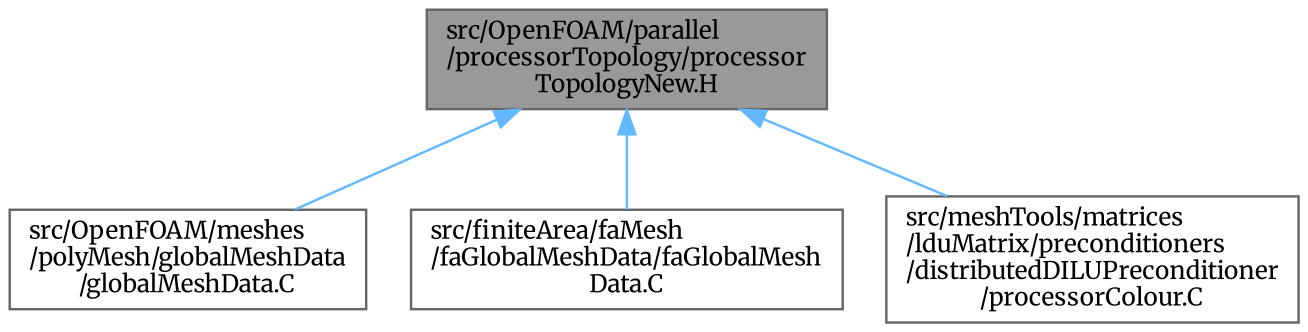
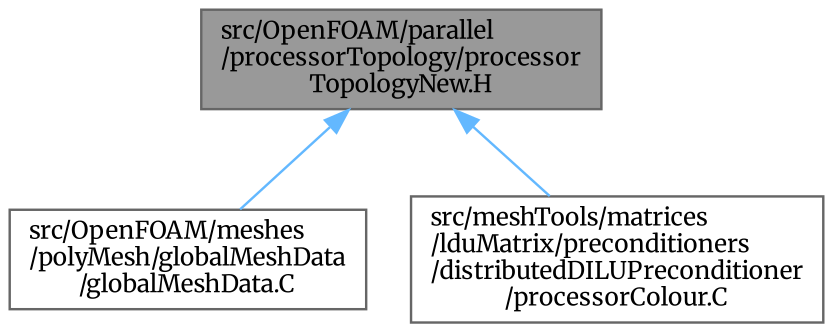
(627, 259) -> none
